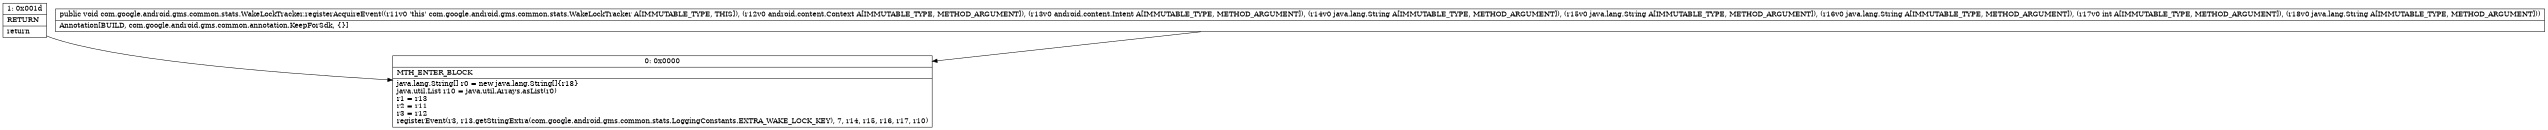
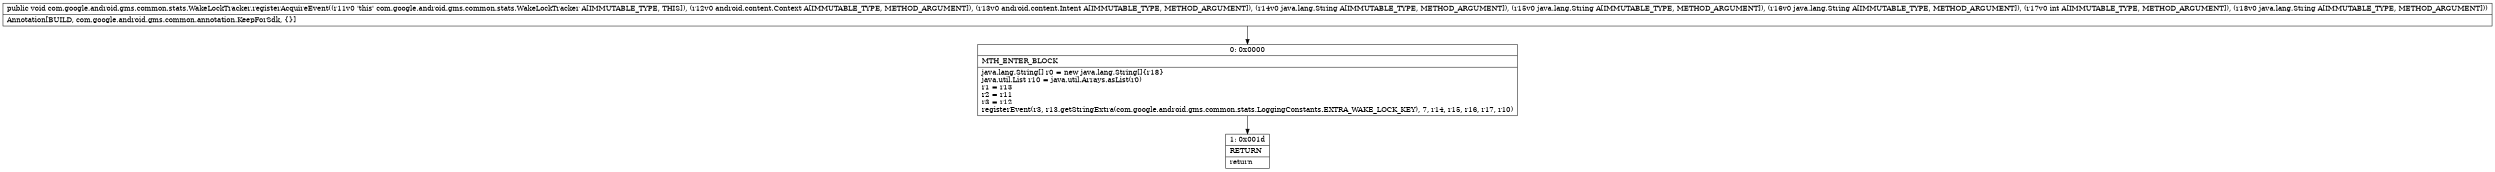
(216, 66) -> (1248, 122)
